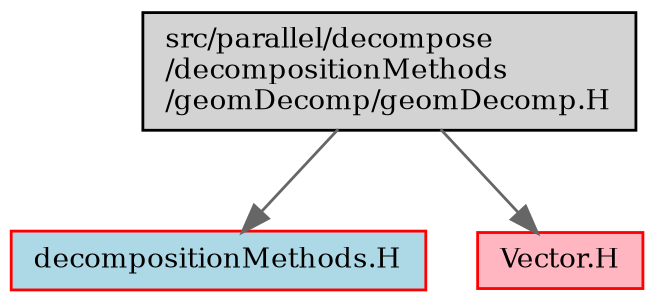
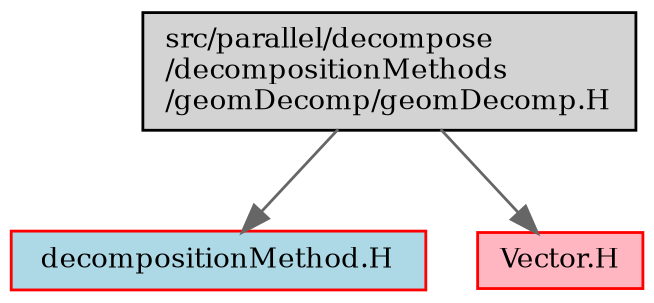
(219, 261) -> (219, 261)
